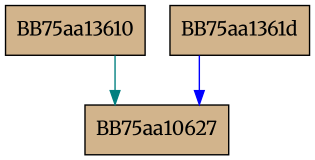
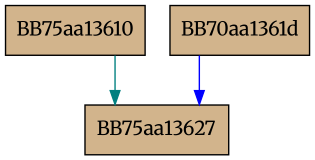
(240, 30) -> (240, 30)
(157, 130) -> (157, 130)
